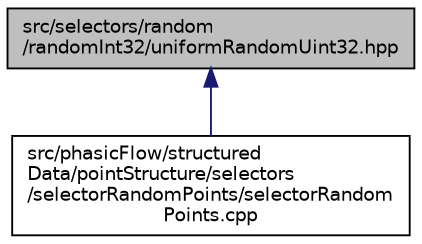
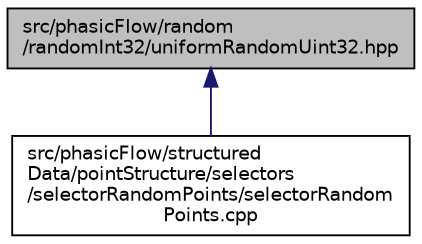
(211, 38) -> (211, 38)
